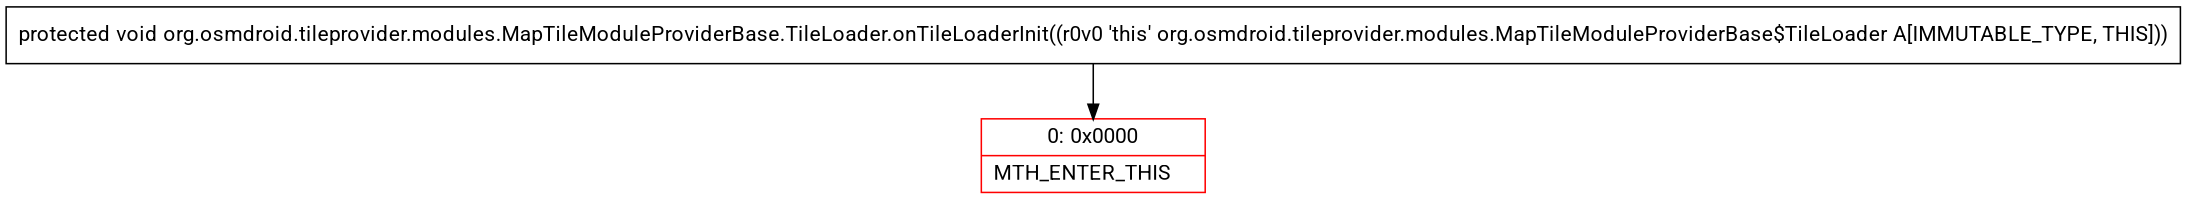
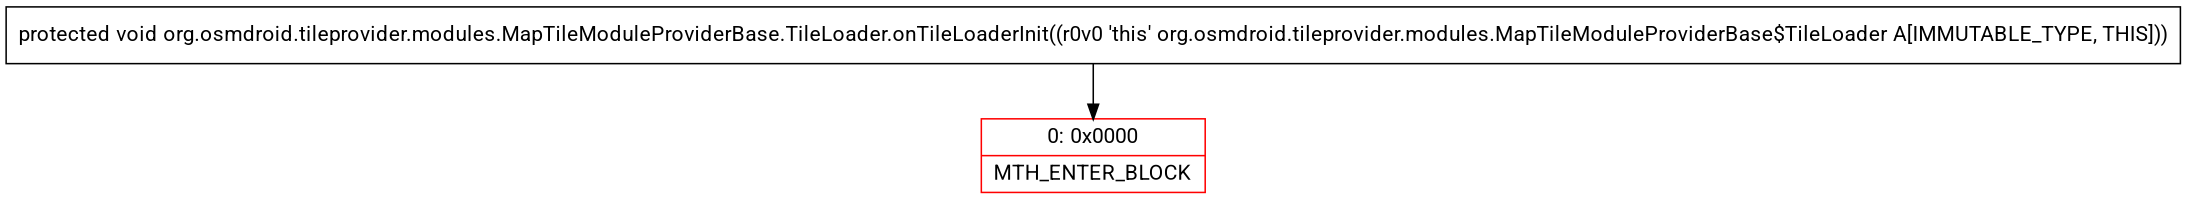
(1083, 173) -> (1093, 173)
